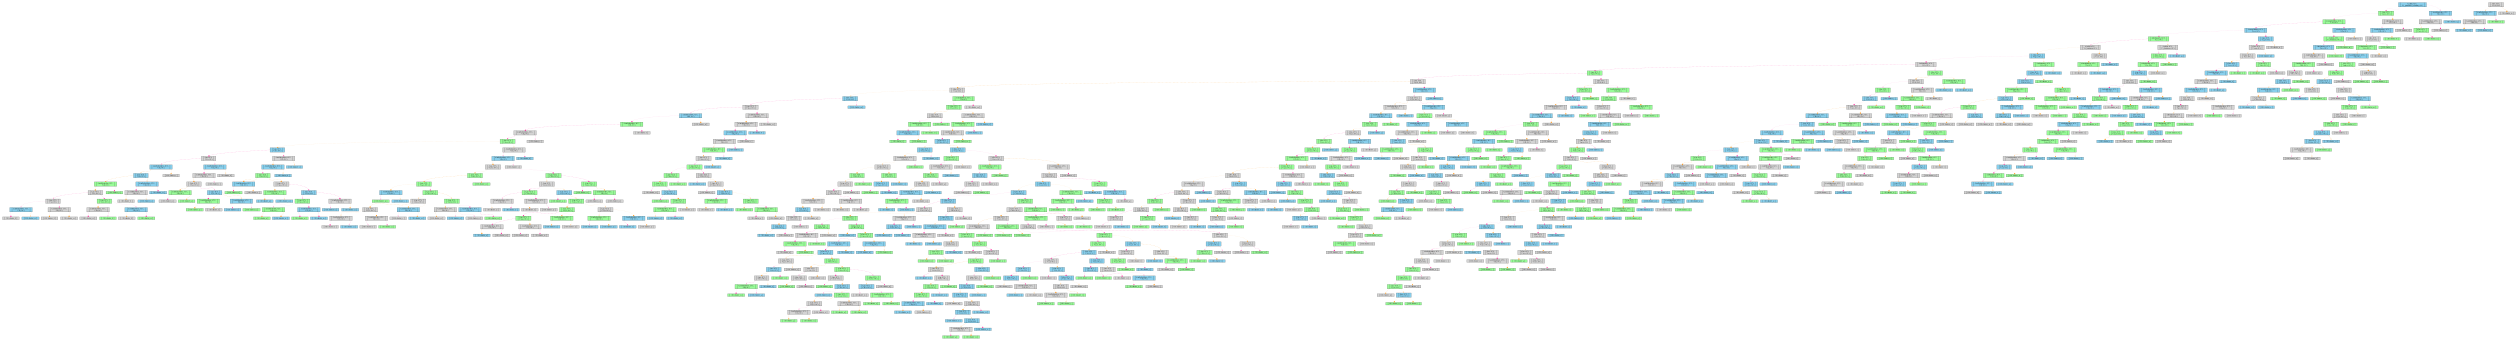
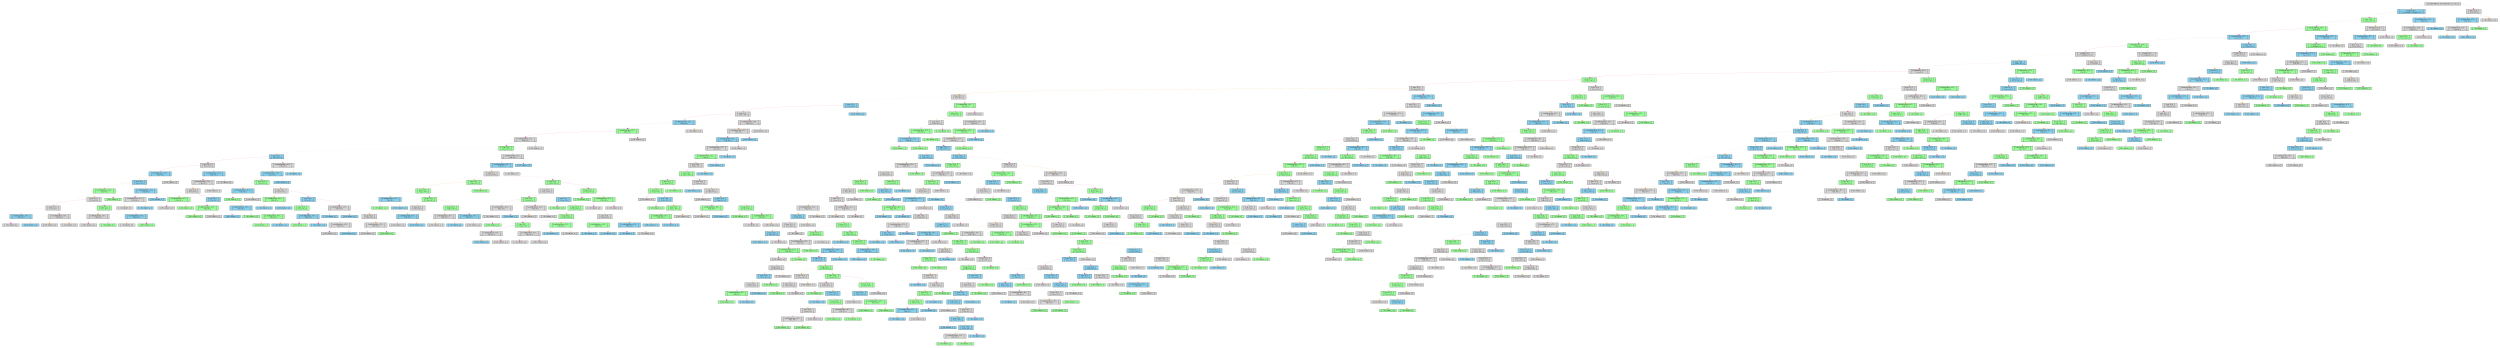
none -> (2443, 4)
